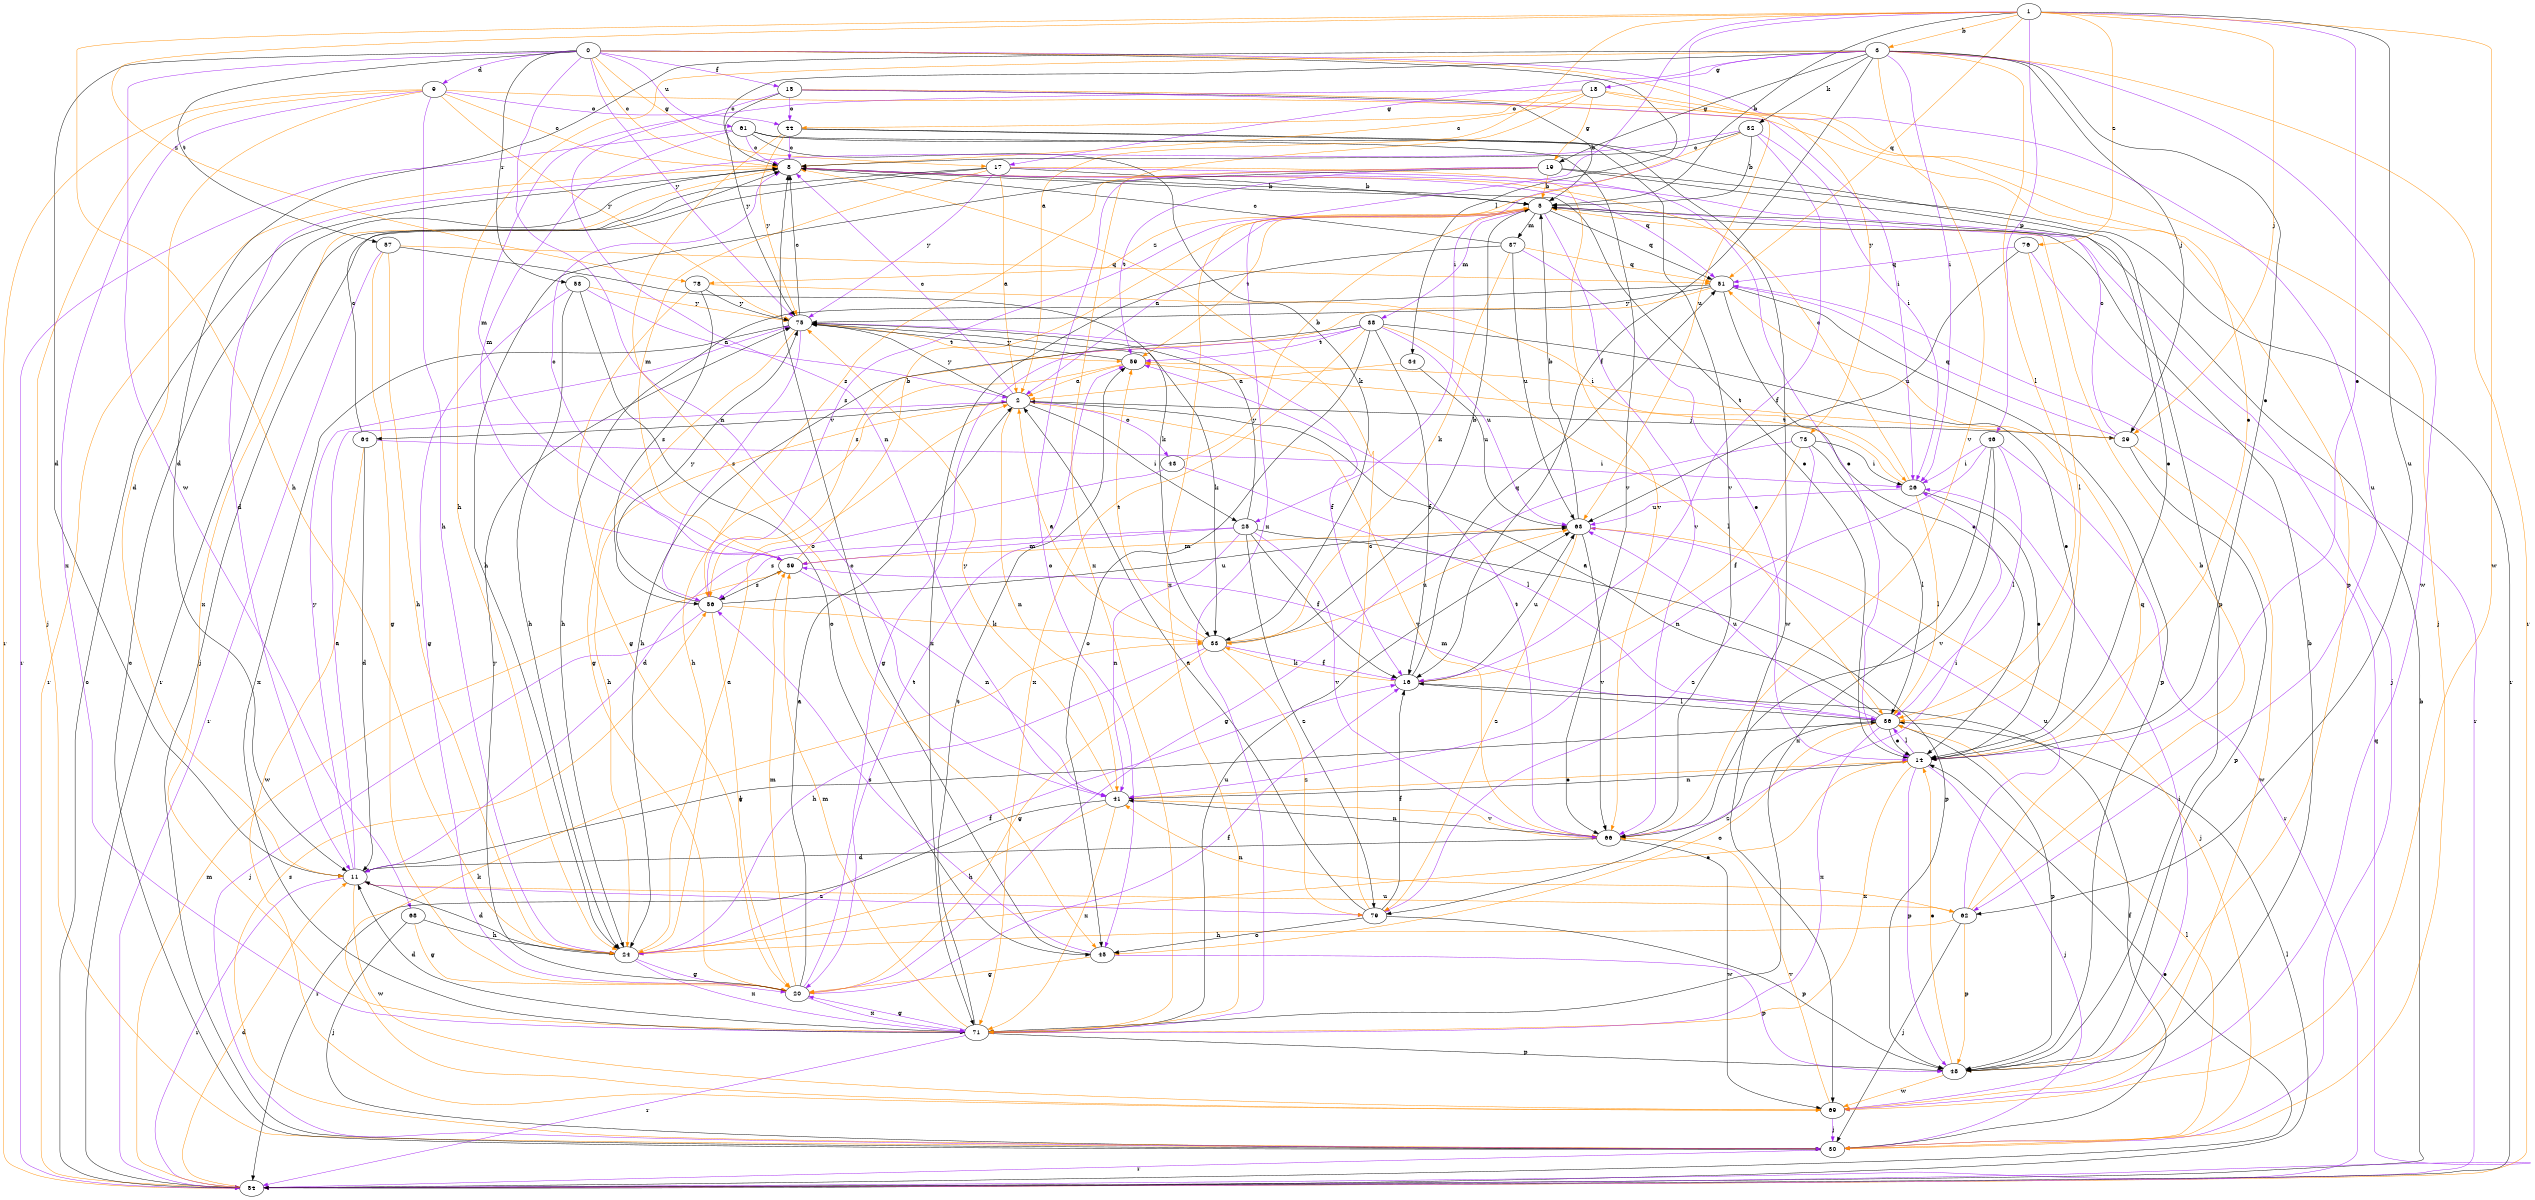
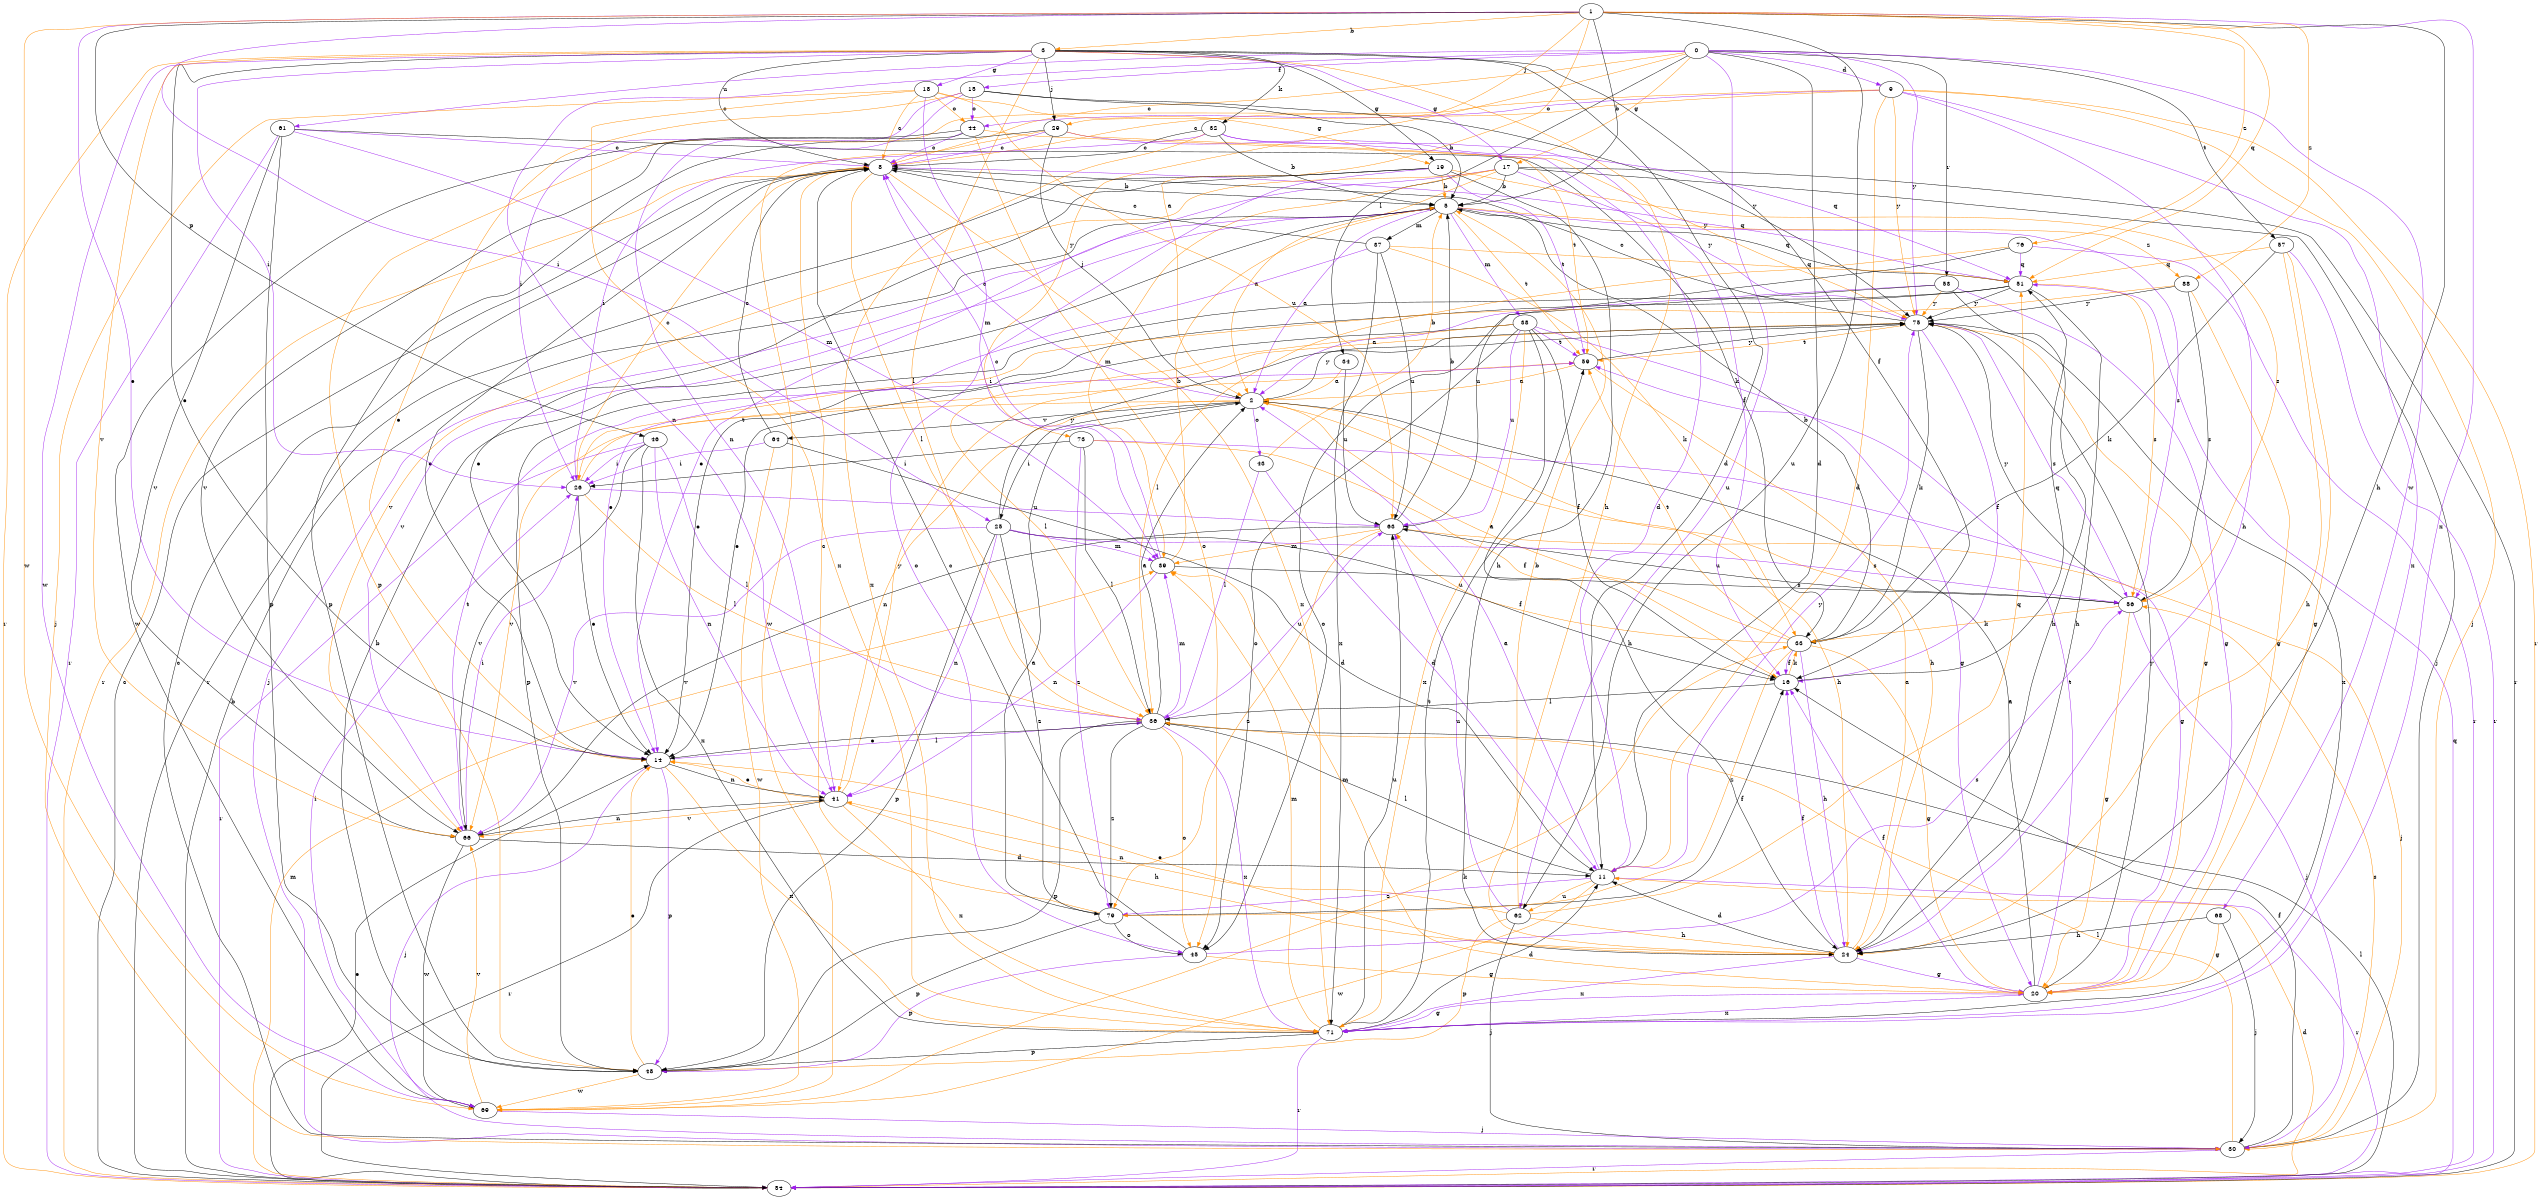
(487, 31) -> (2445, 220)
(2019, 224) -> (96, 46)
(697, 284) -> (2186, 284)
(1543, 418) -> (1105, 287)
none -> (934, 476)
(1511, 630) -> none
